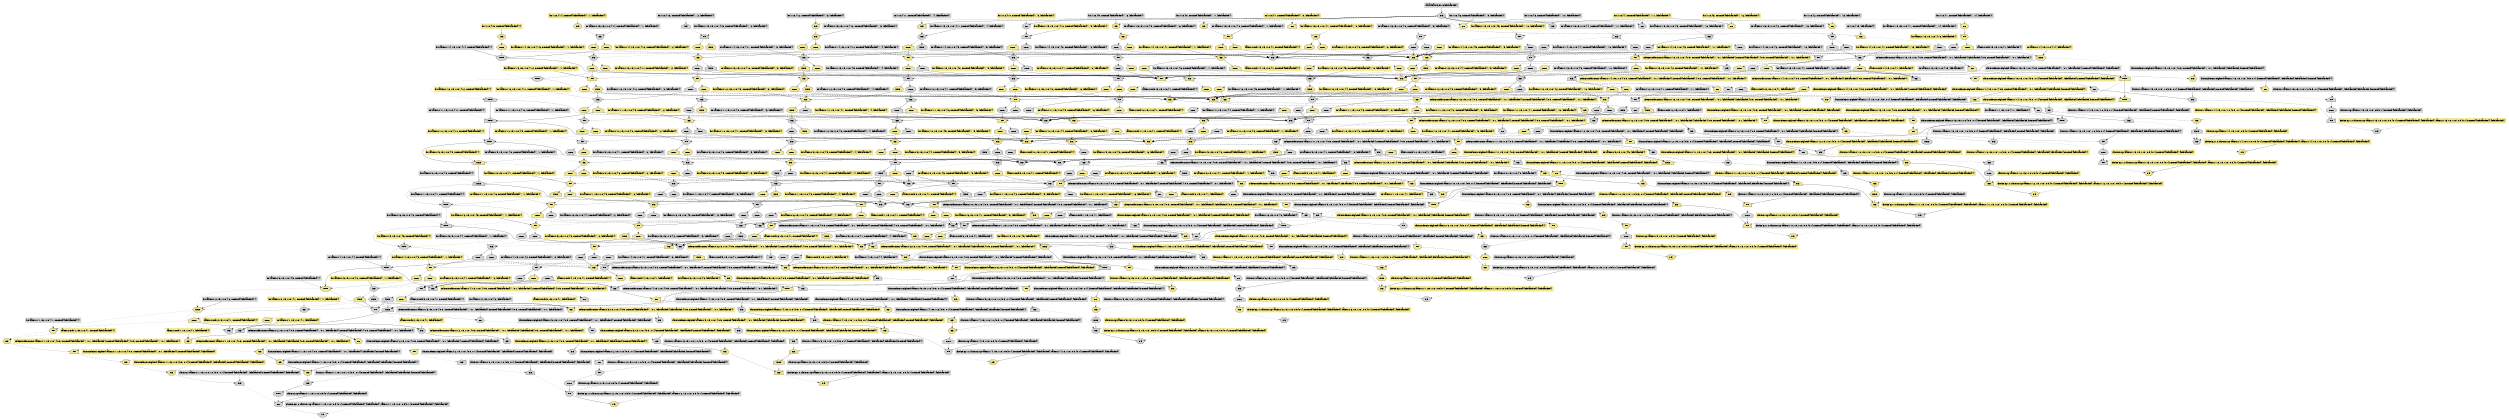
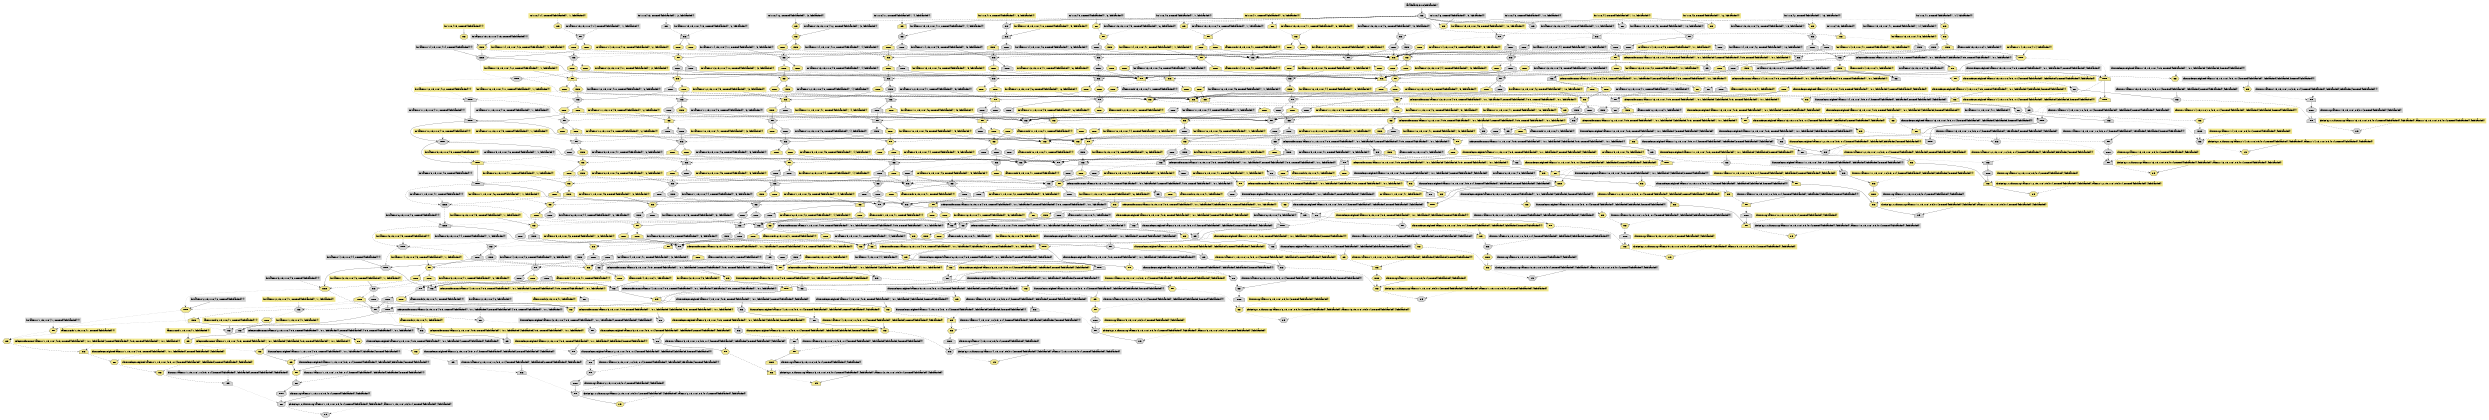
none -> (500, 37)
none -> (1553, 131)
